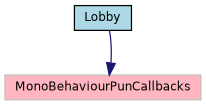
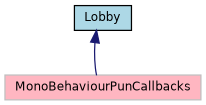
(111, 47) -> (95, 59)
